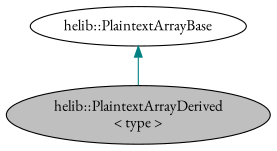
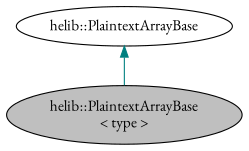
(138, 115) -> (124, 115)
